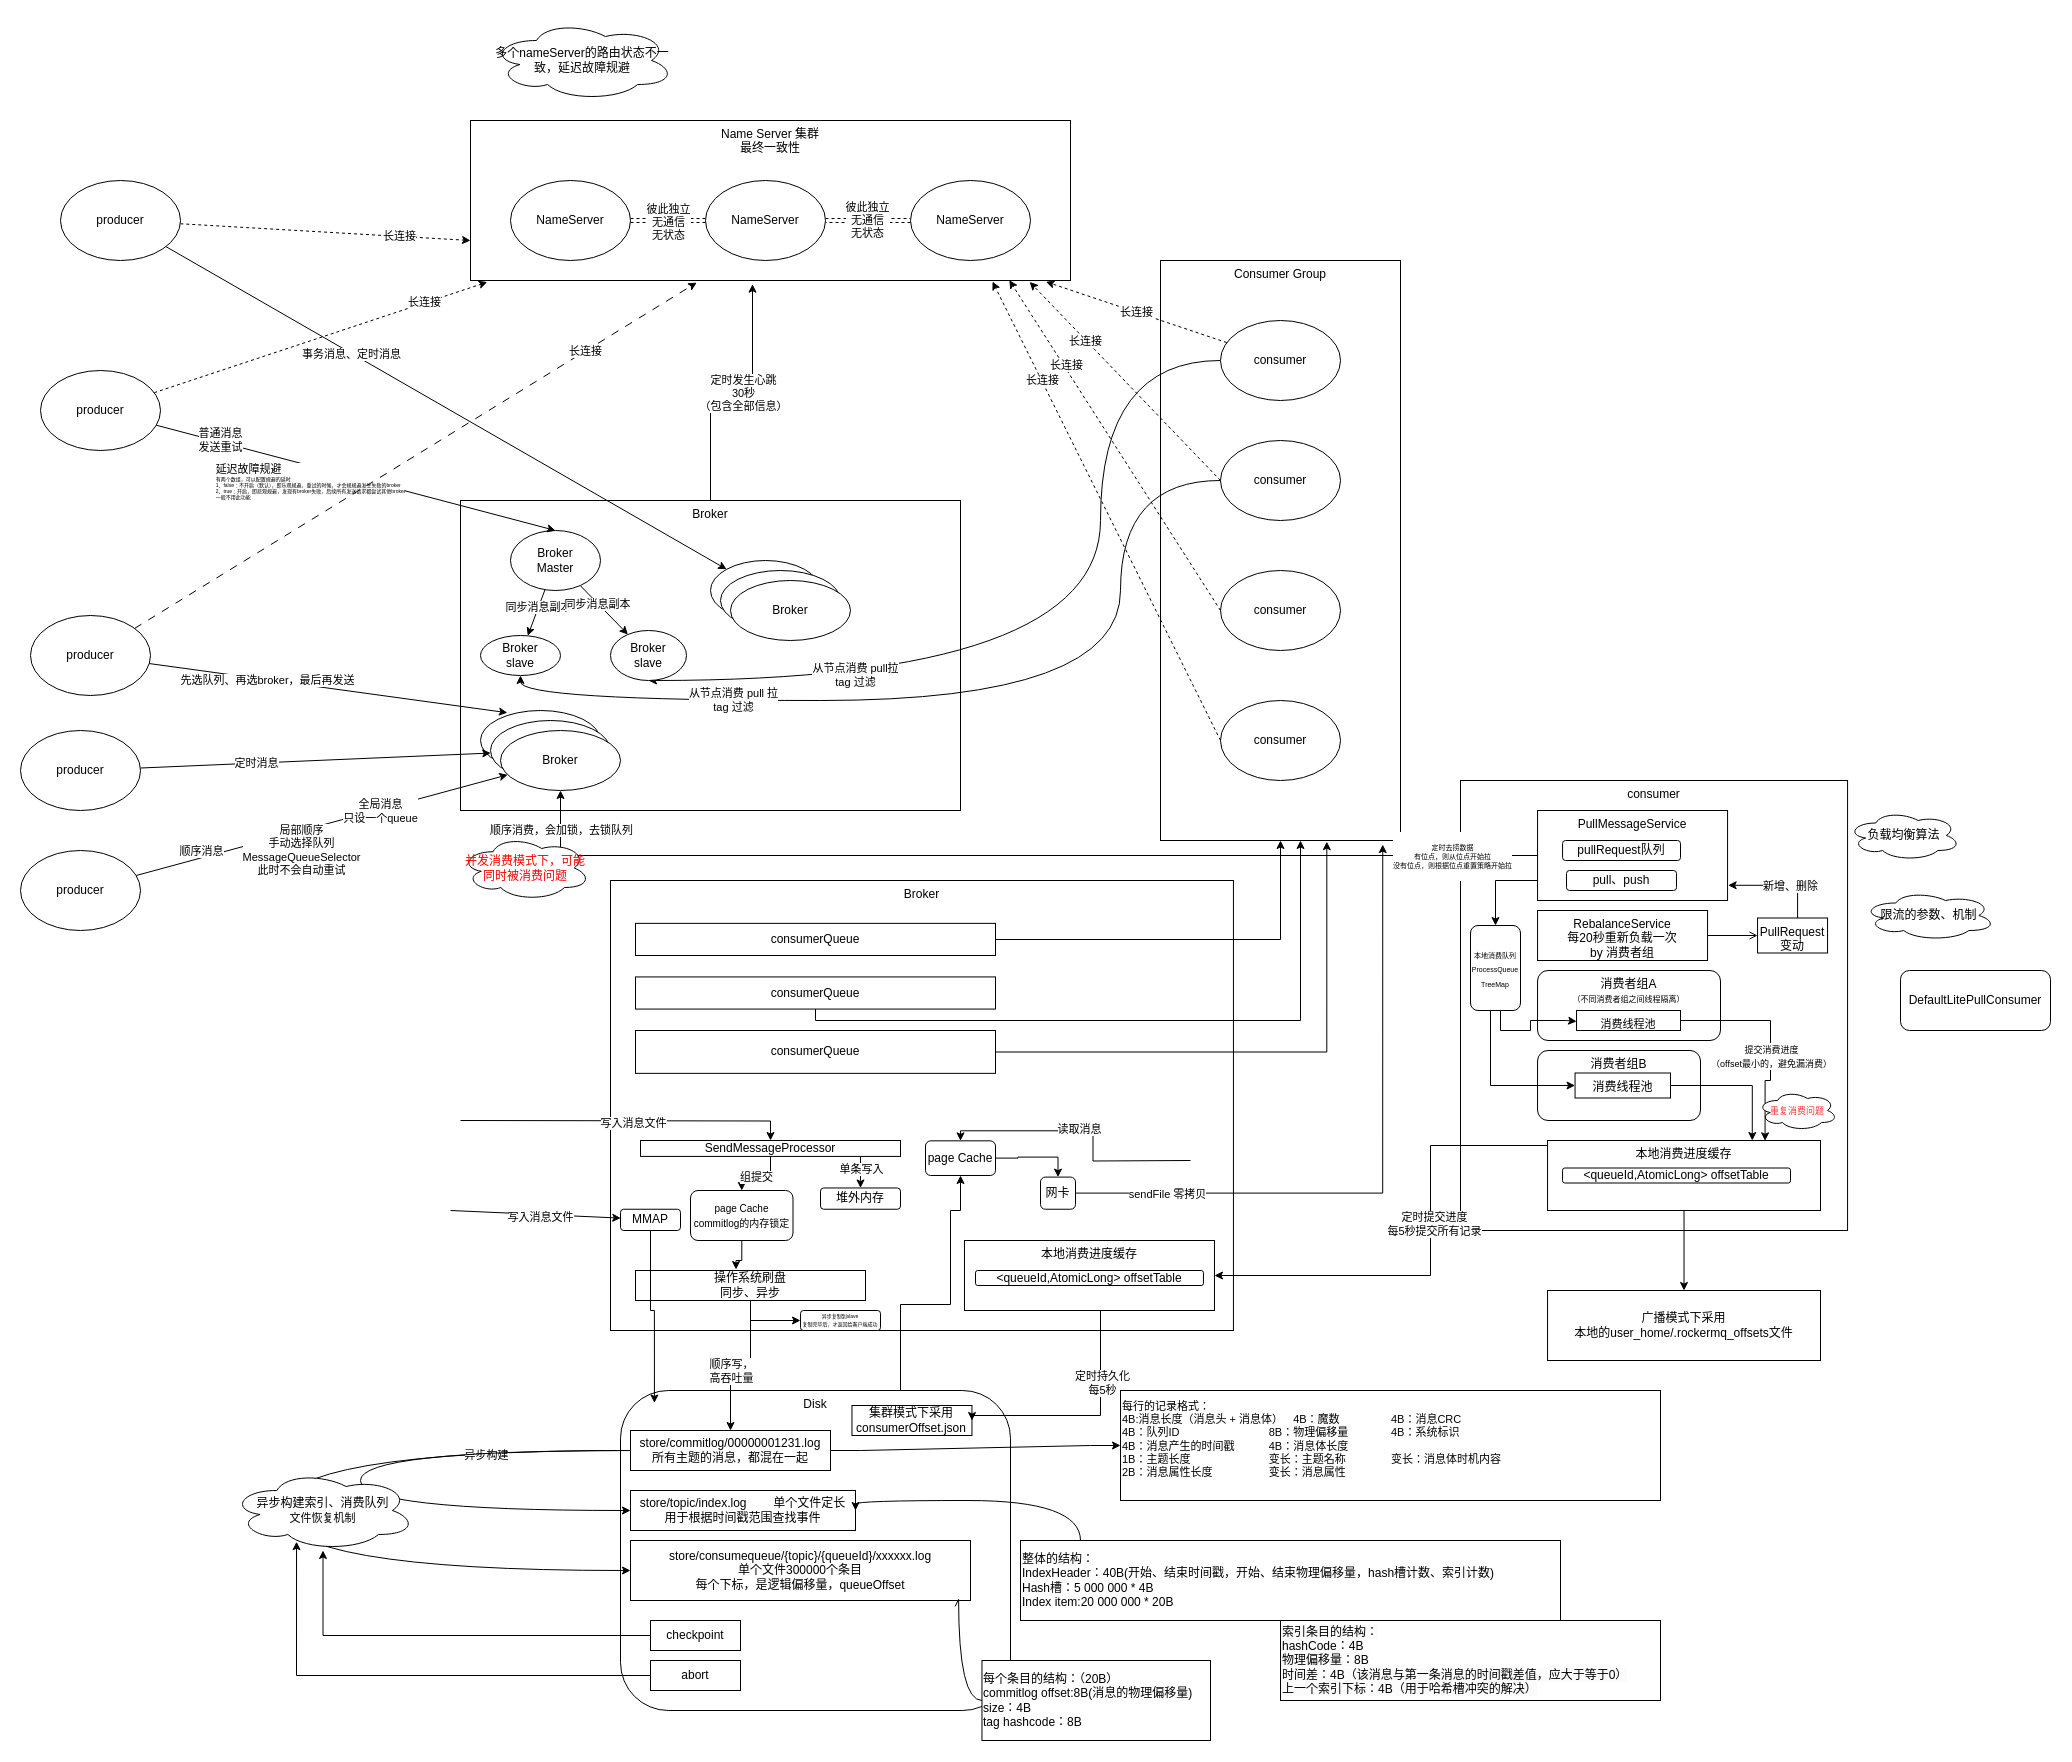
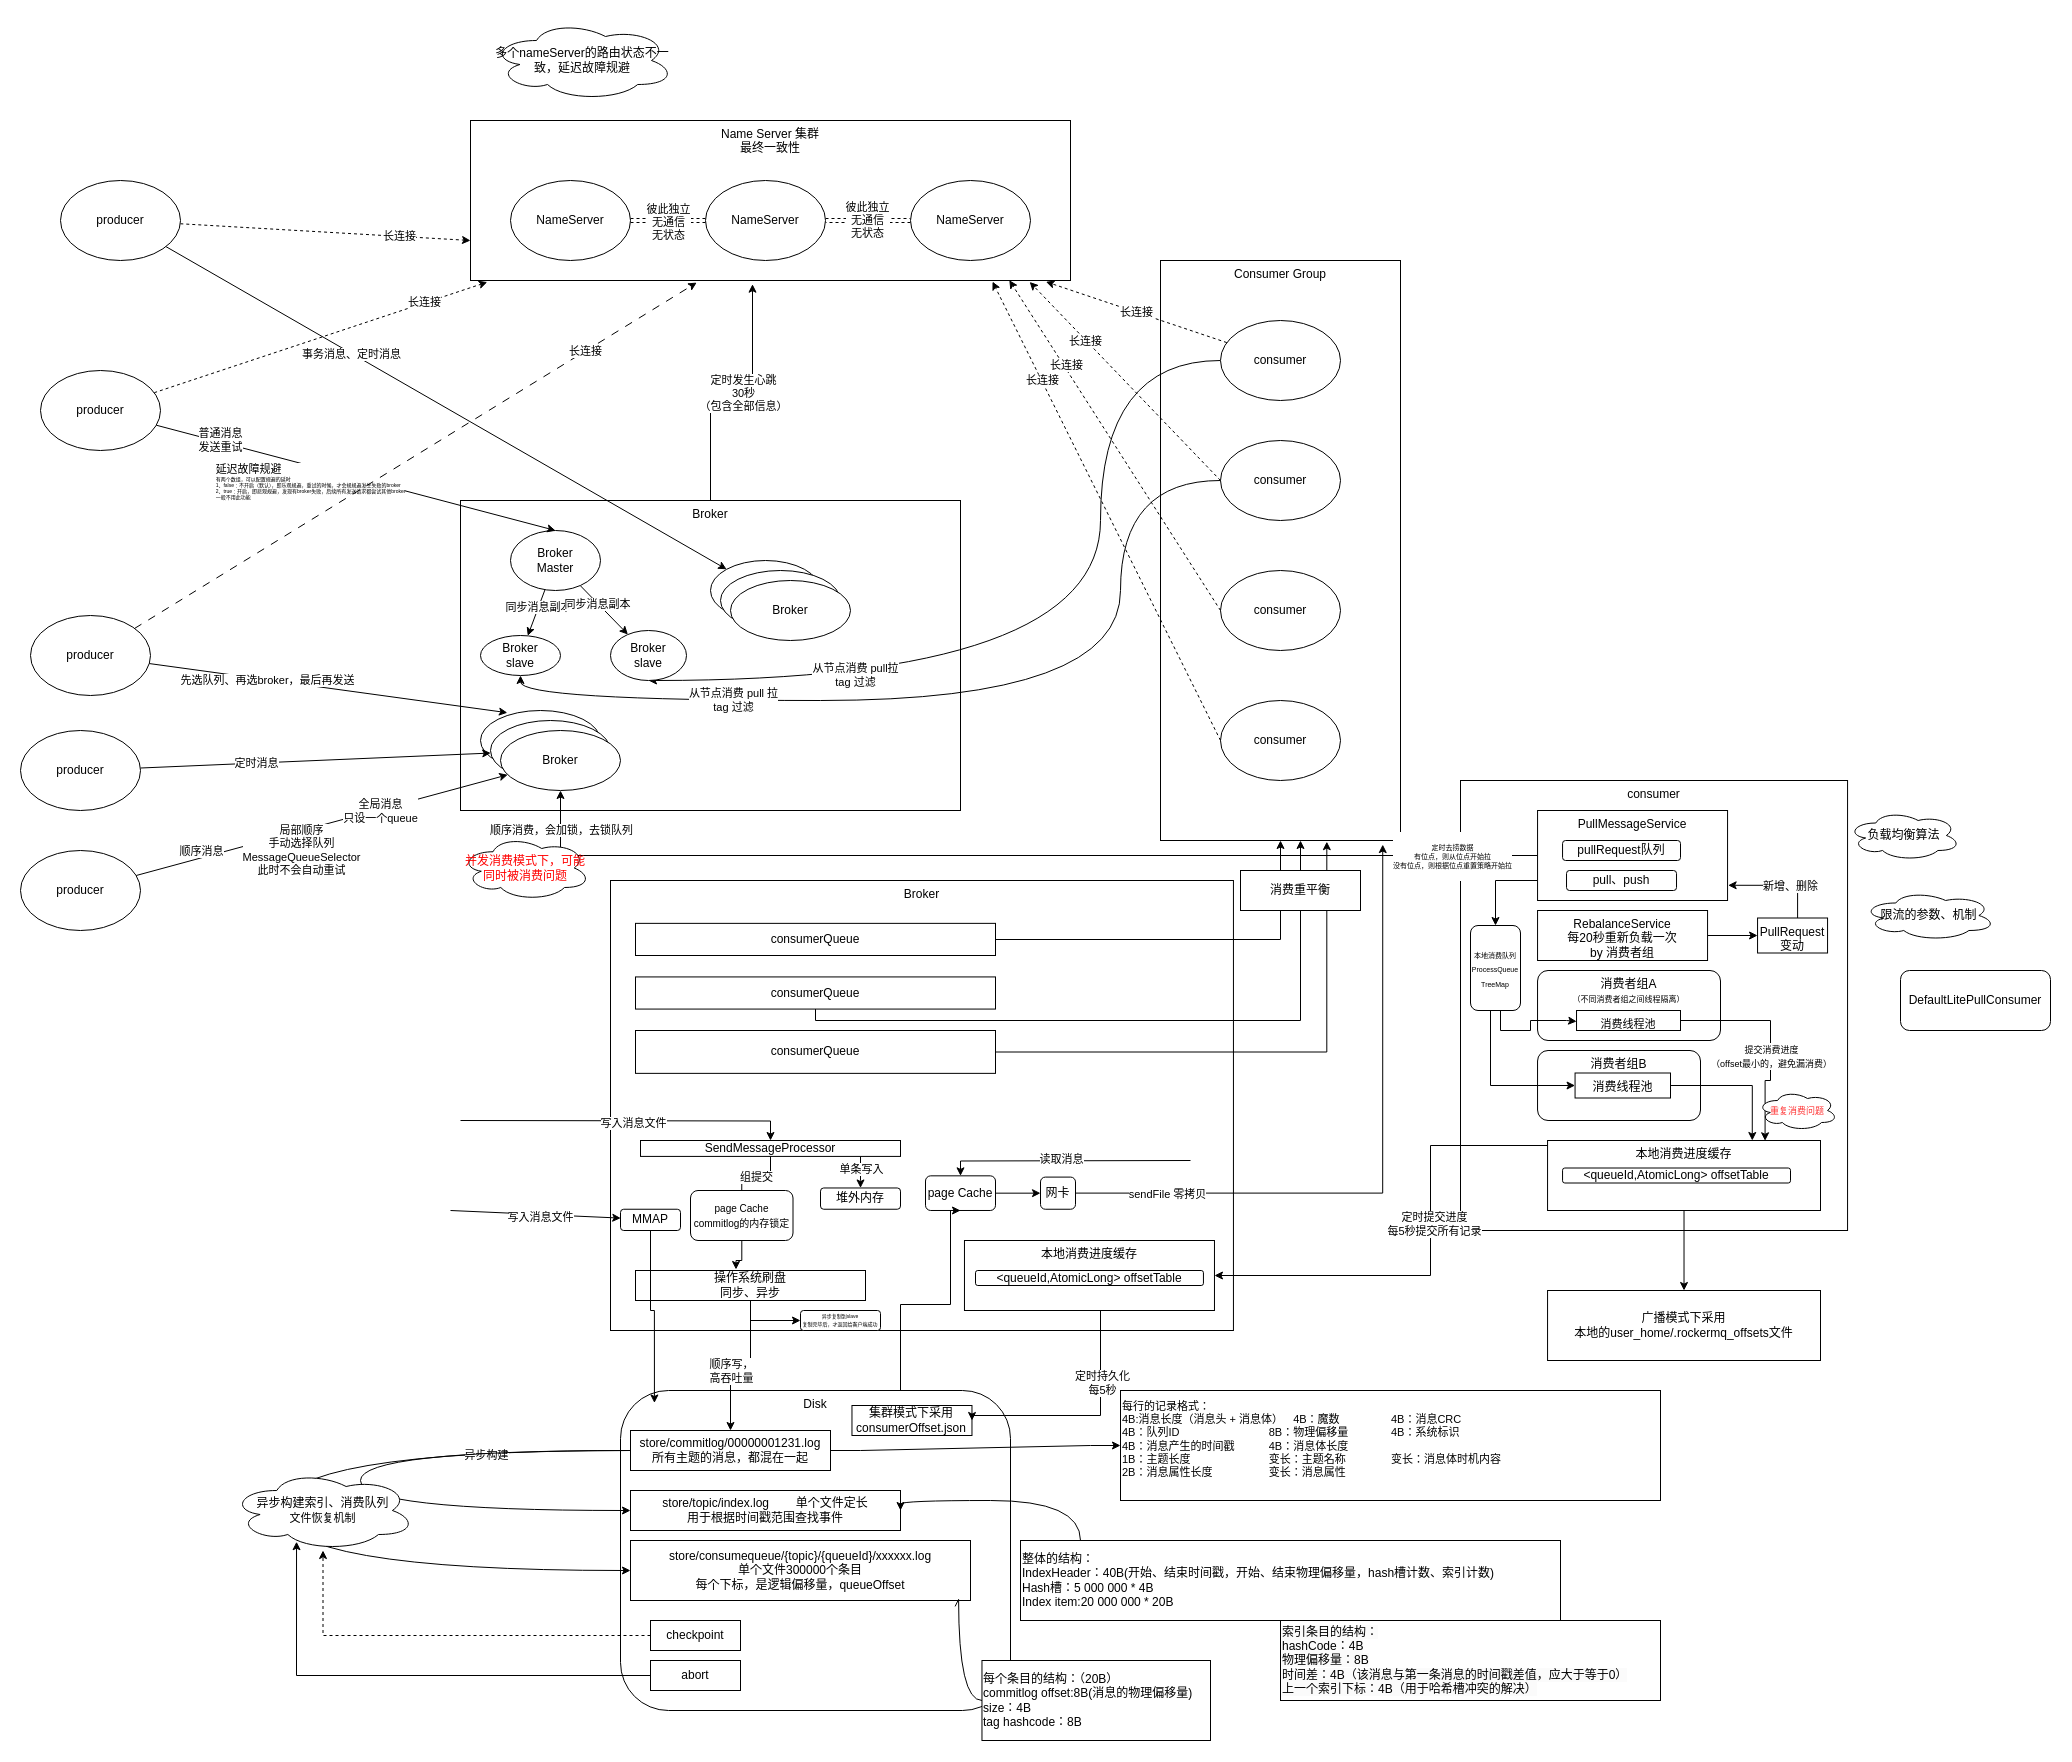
none -> (1301, 891)
(1750, 936) -> (1749, 936)
(961, 1158) -> (961, 1193)
(742, 1183) -> (742, 1186)
(743, 1511) -> (766, 1511)
(448, 1636) -> (448, 1636)
